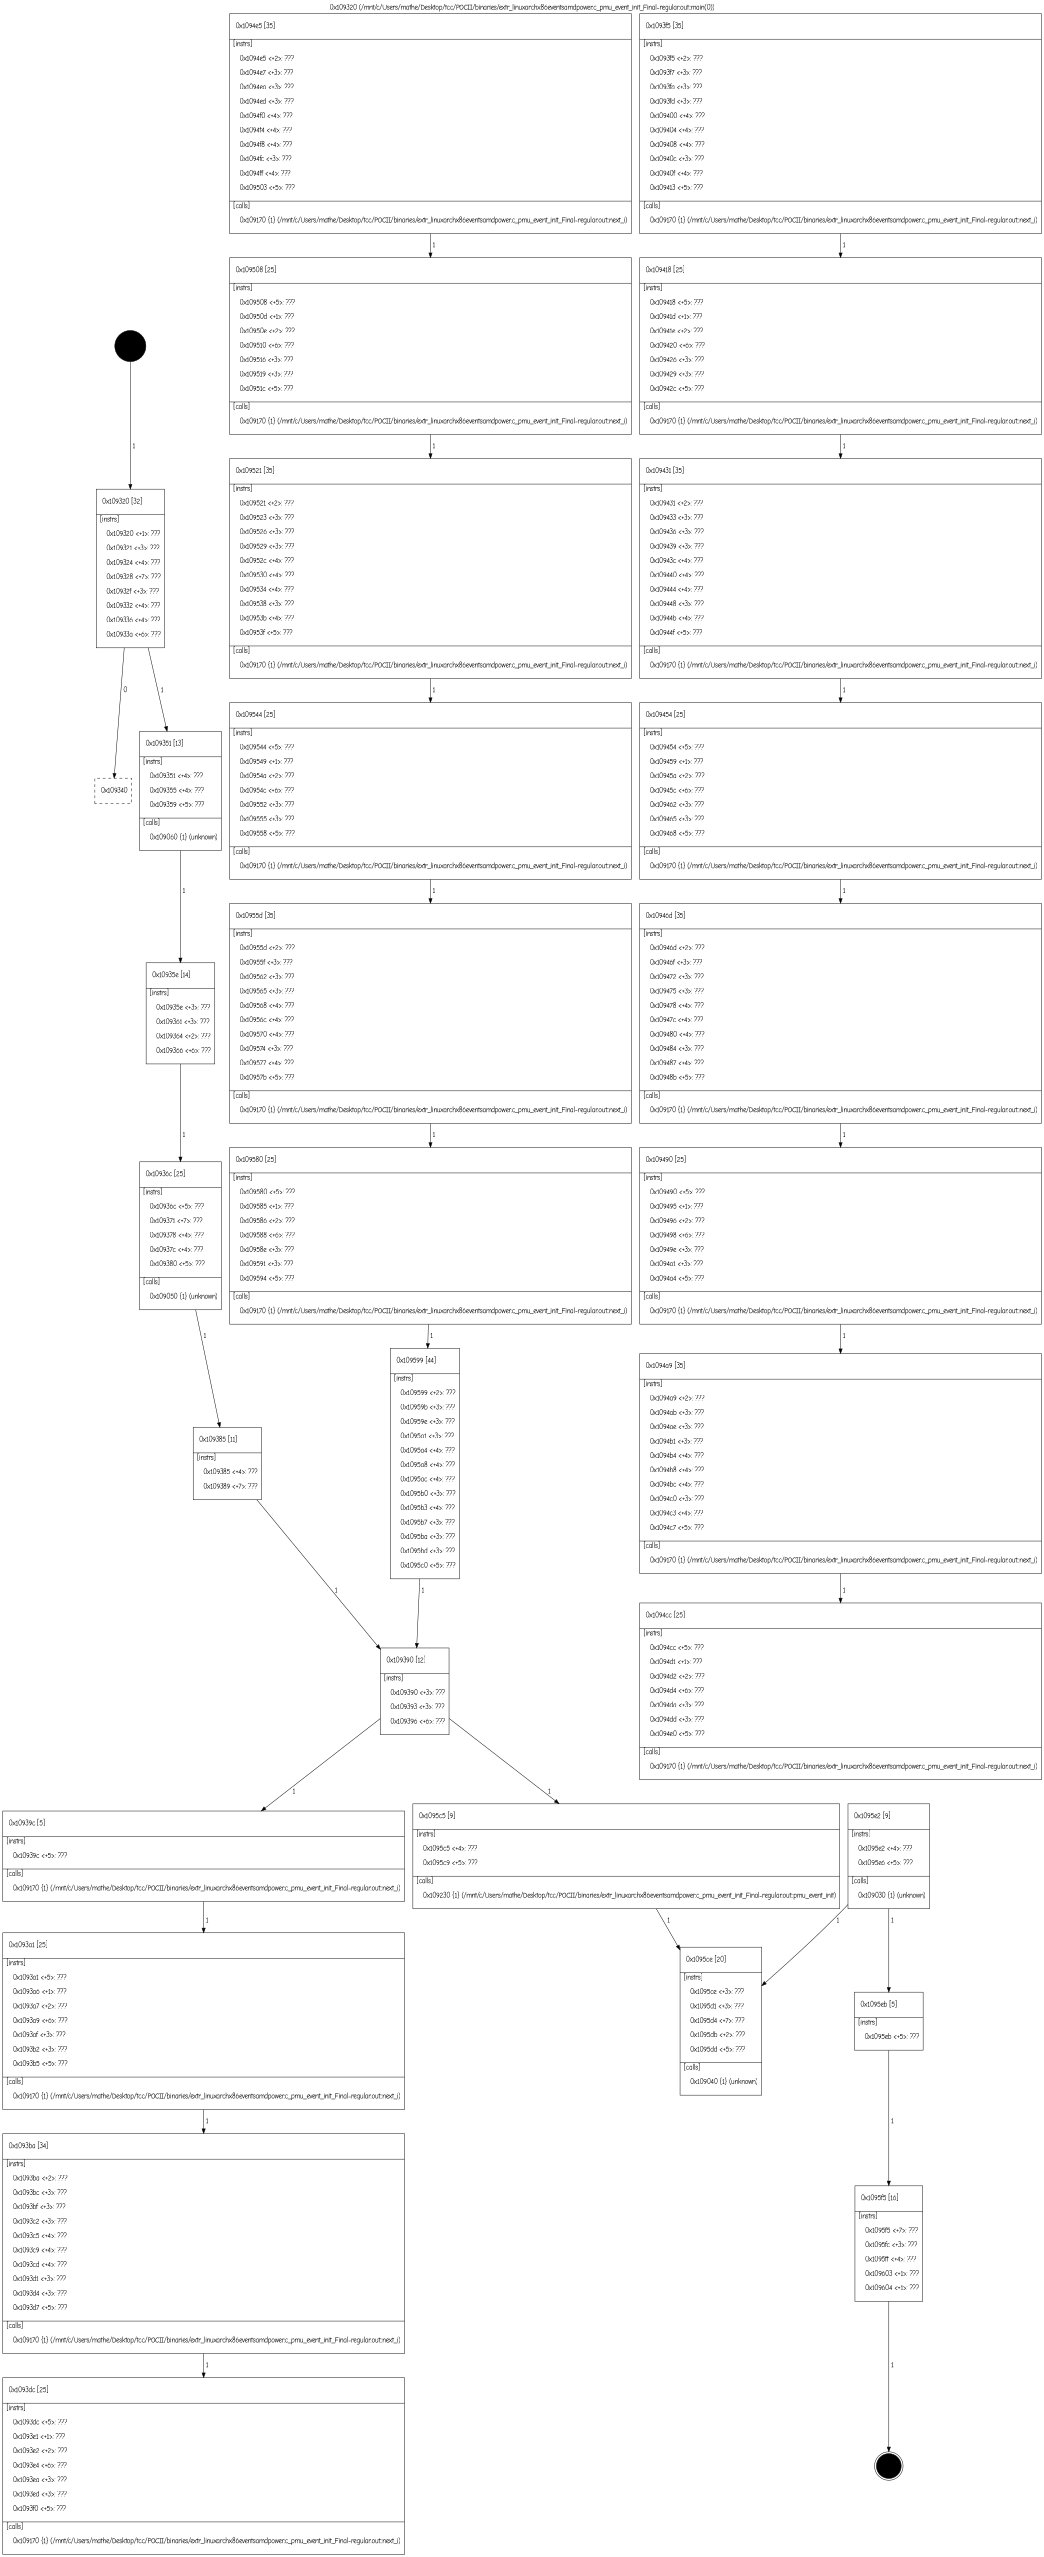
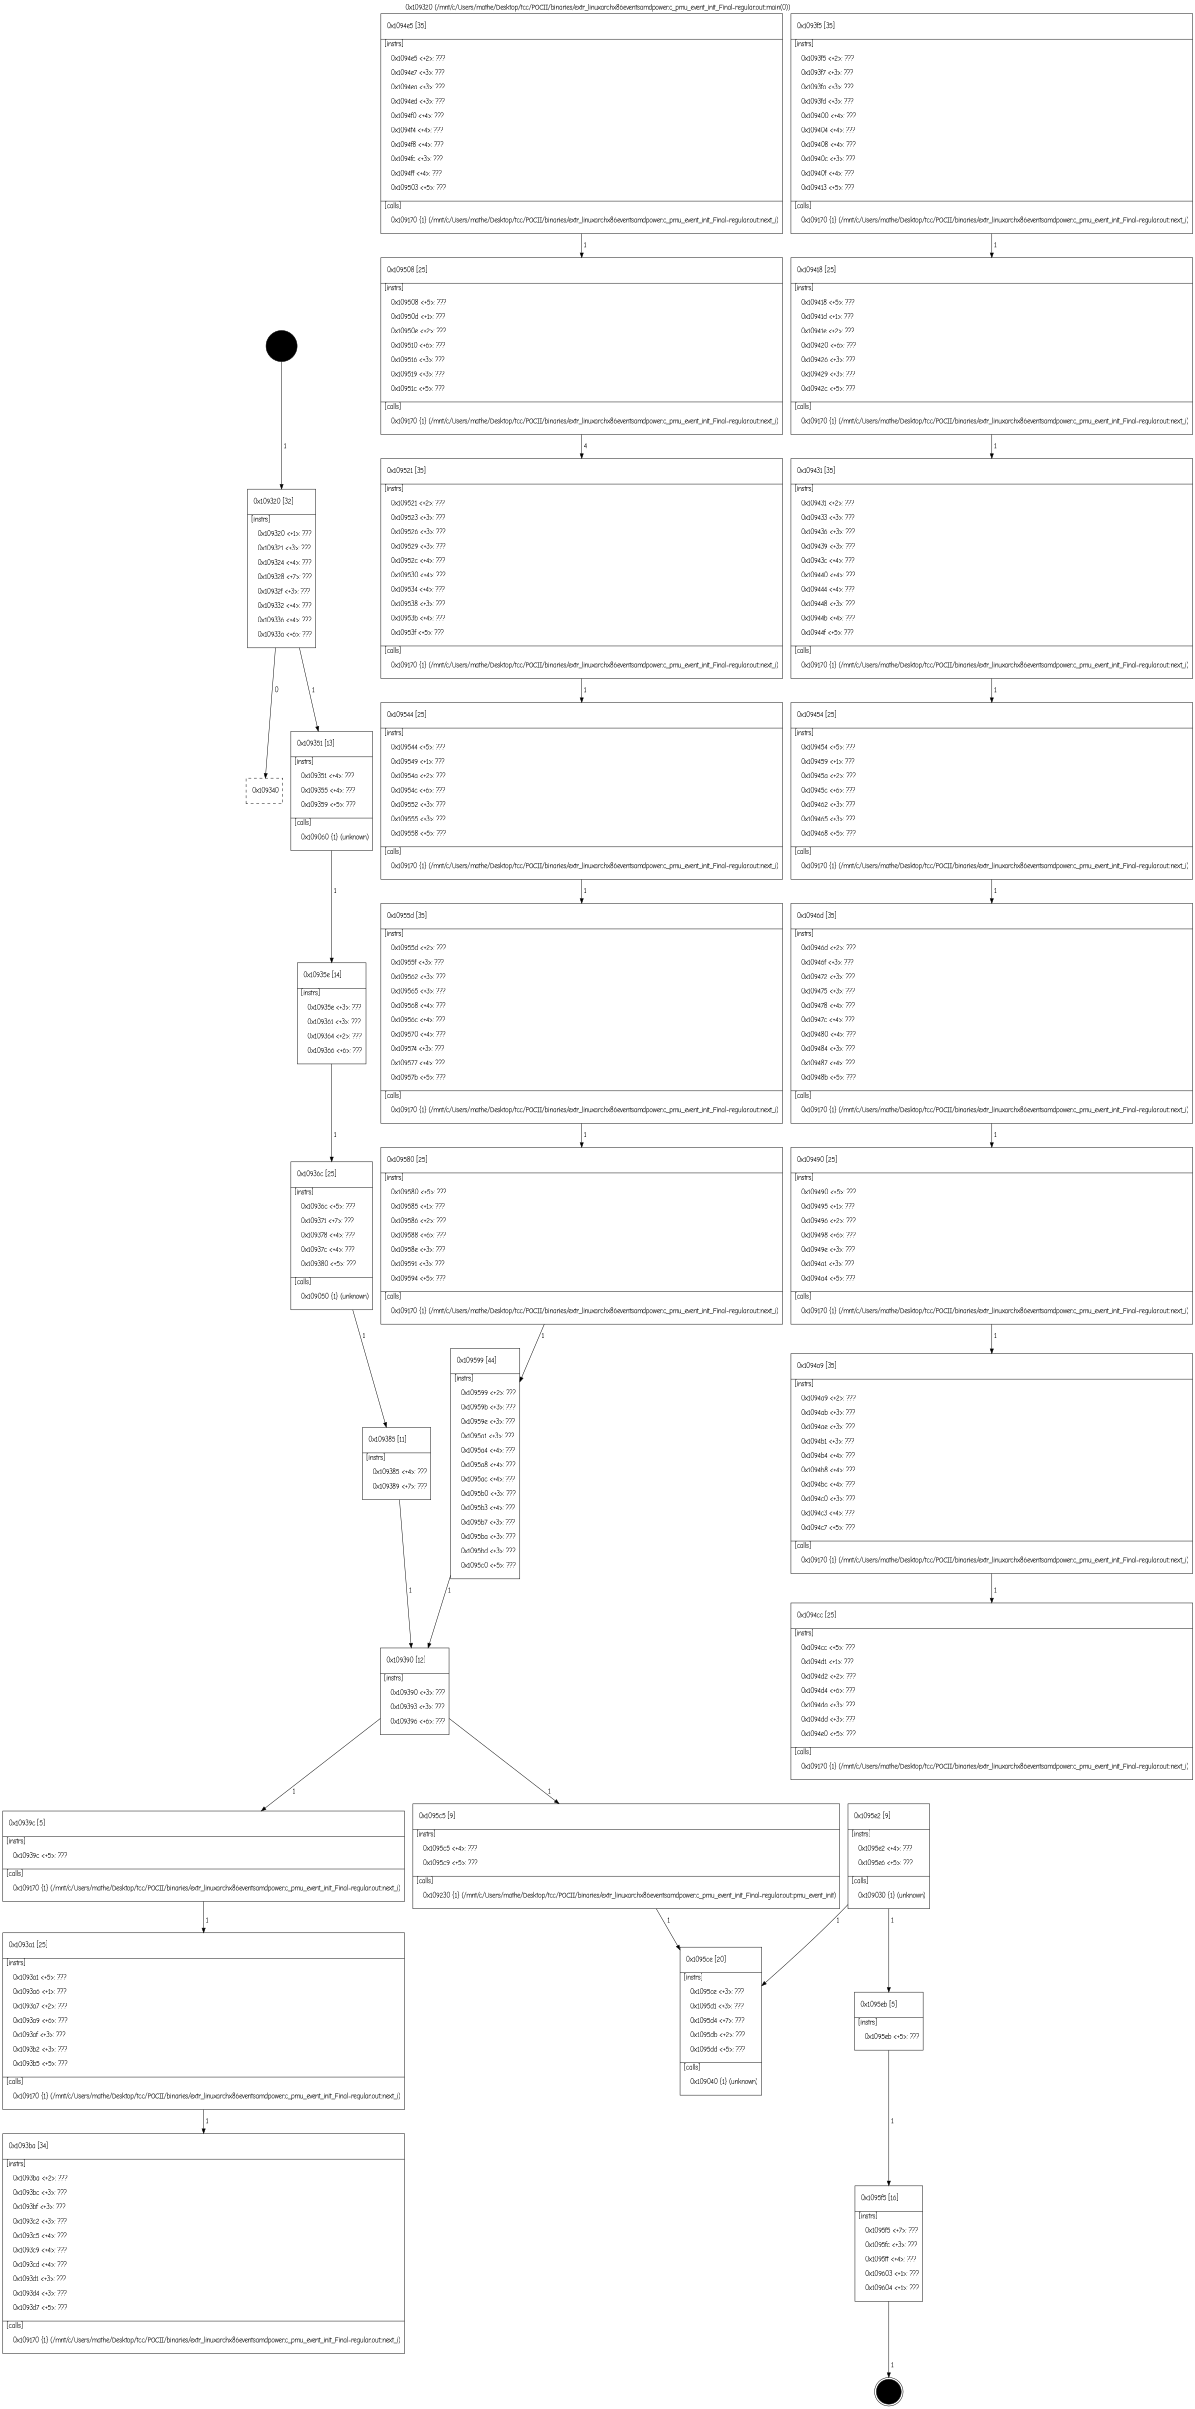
(433, 446) -> (584, 446)
(204, 2466) -> none
